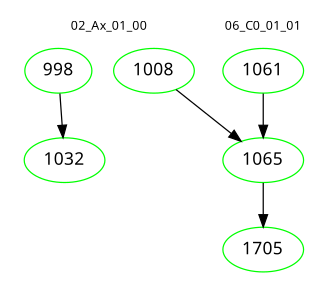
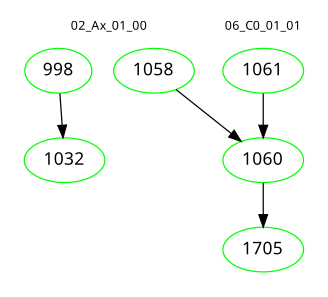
(154, 71) -> (154, 71)
(263, 160) -> (263, 160)
